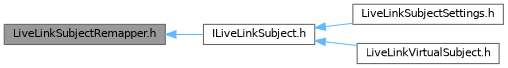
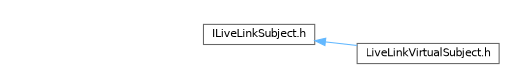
(428, 14) -> none
(85, 34) -> none
